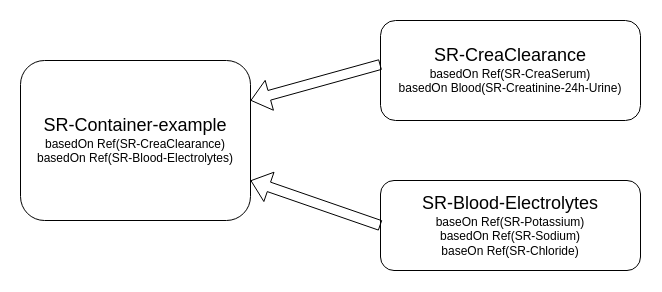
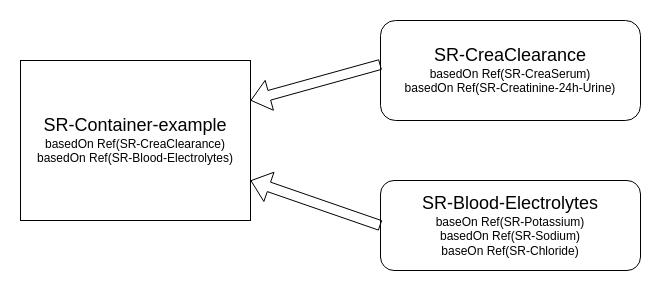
(511, 71) -> (511, 71)
(136, 141) -> (136, 141)
